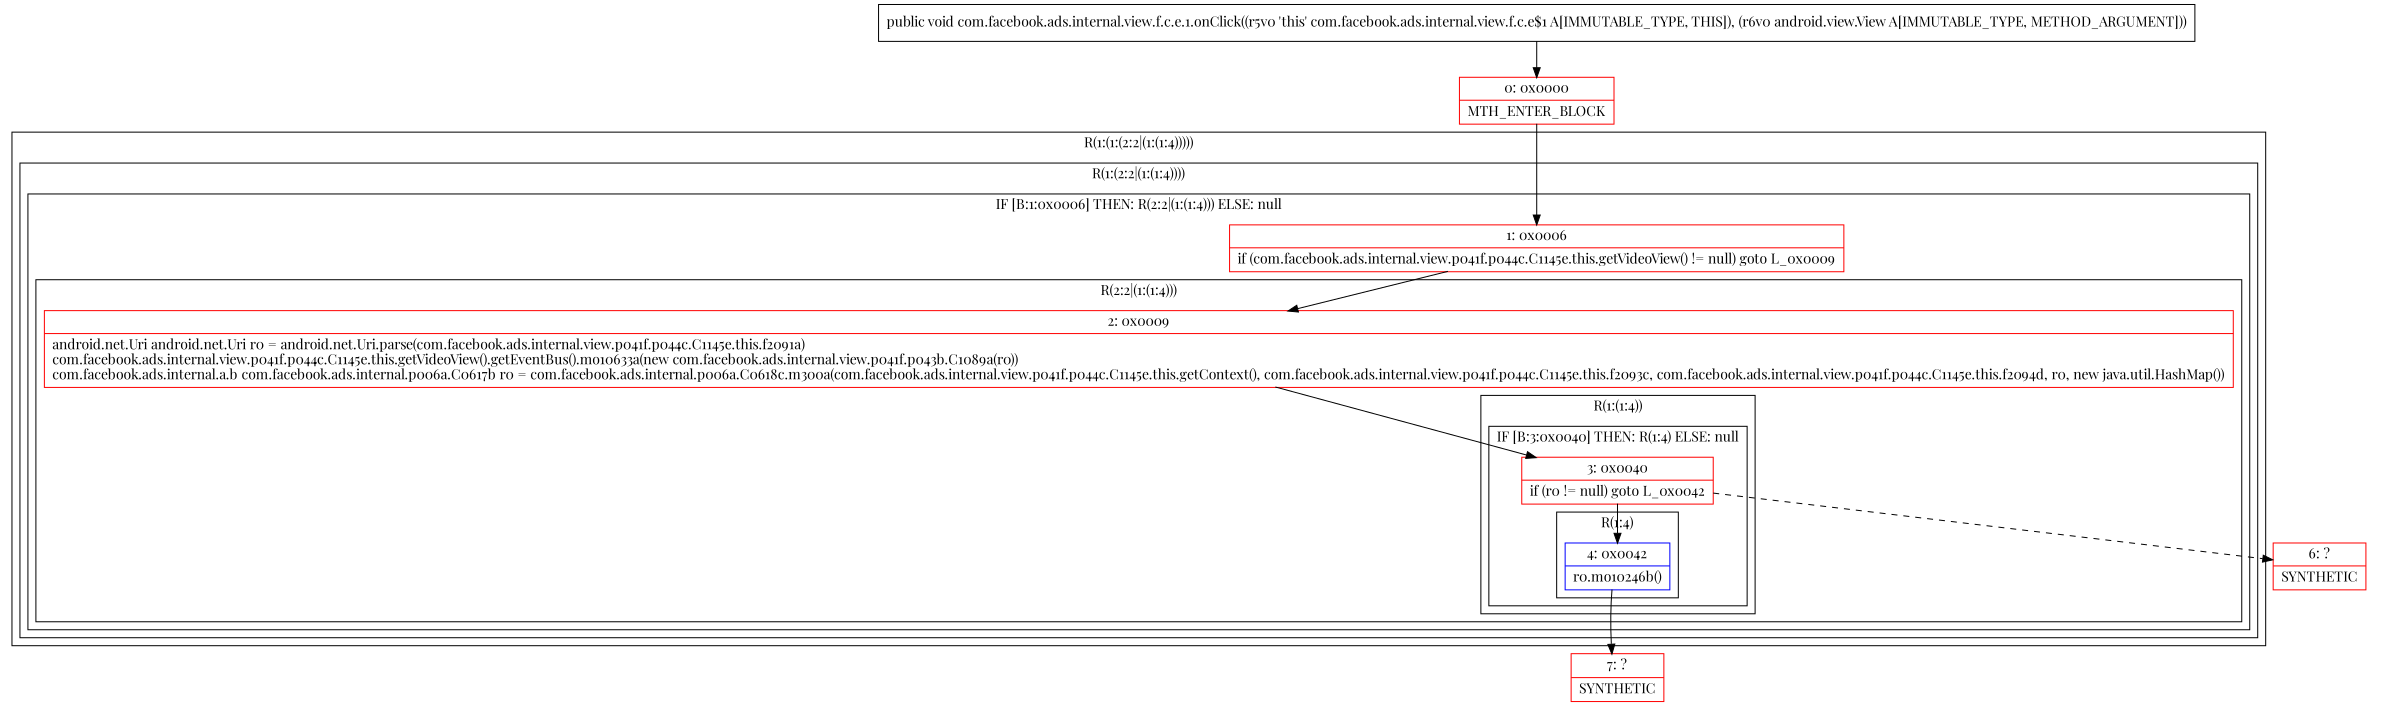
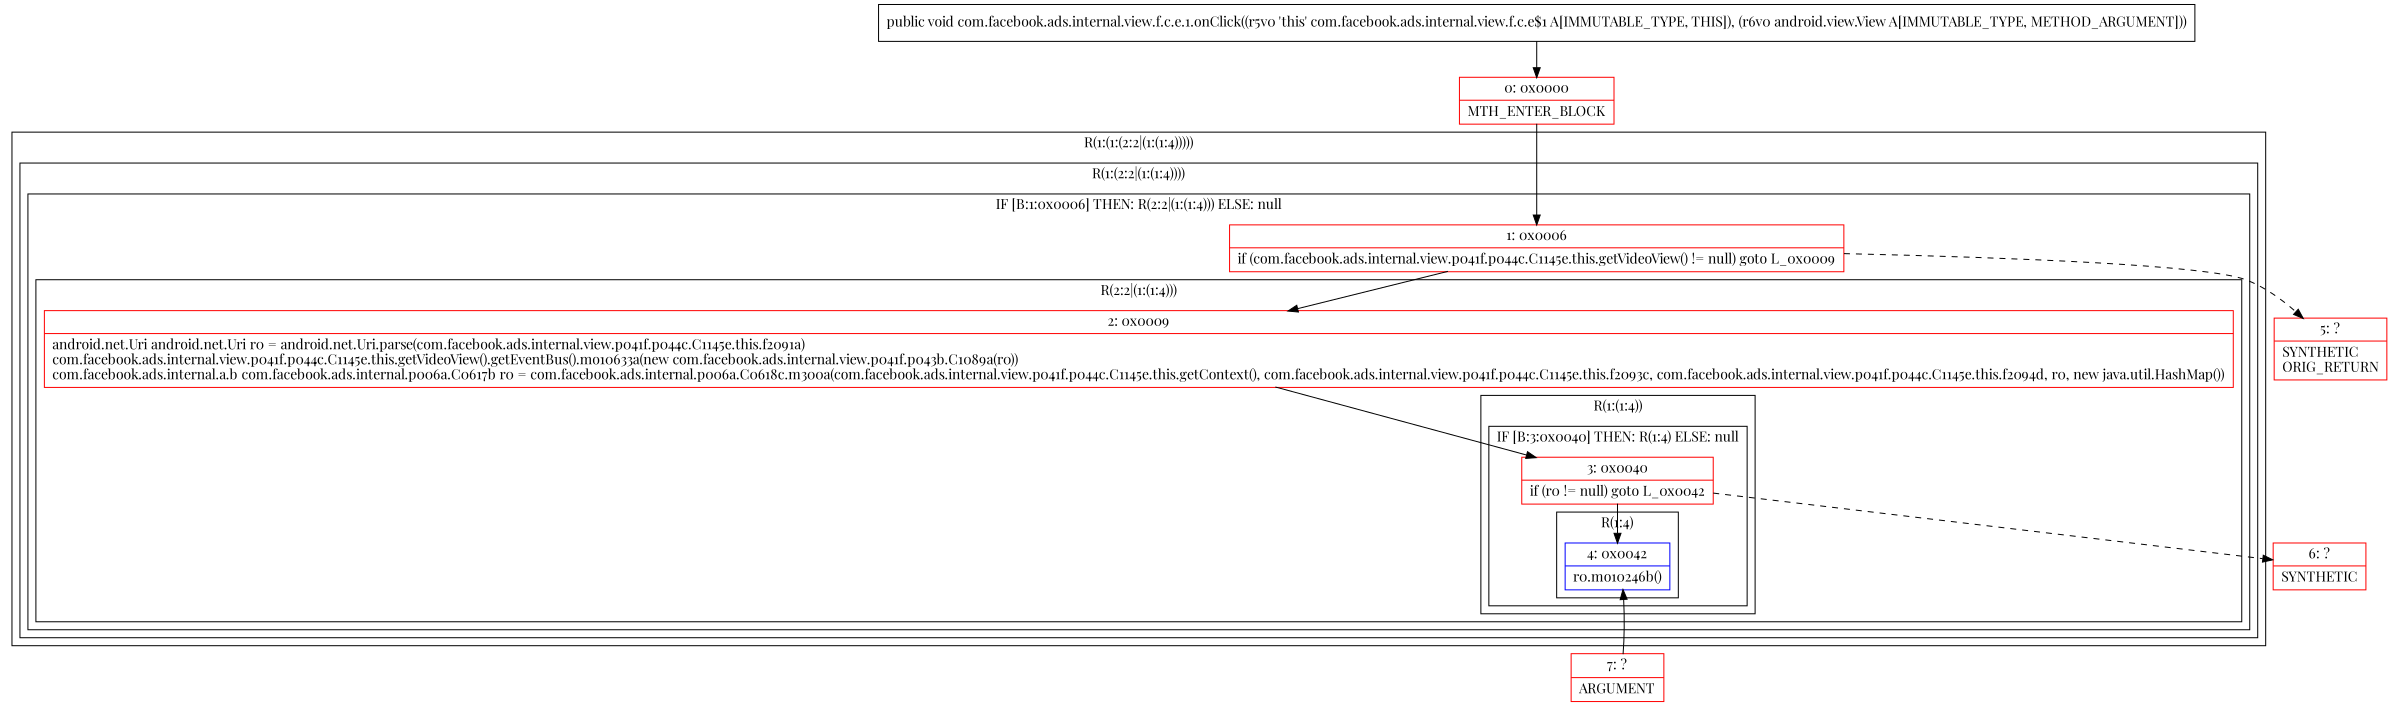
none -> (2331, 349)
(1611, 617) -> (1624, 627)
(1617, 689) -> (1617, 689)
